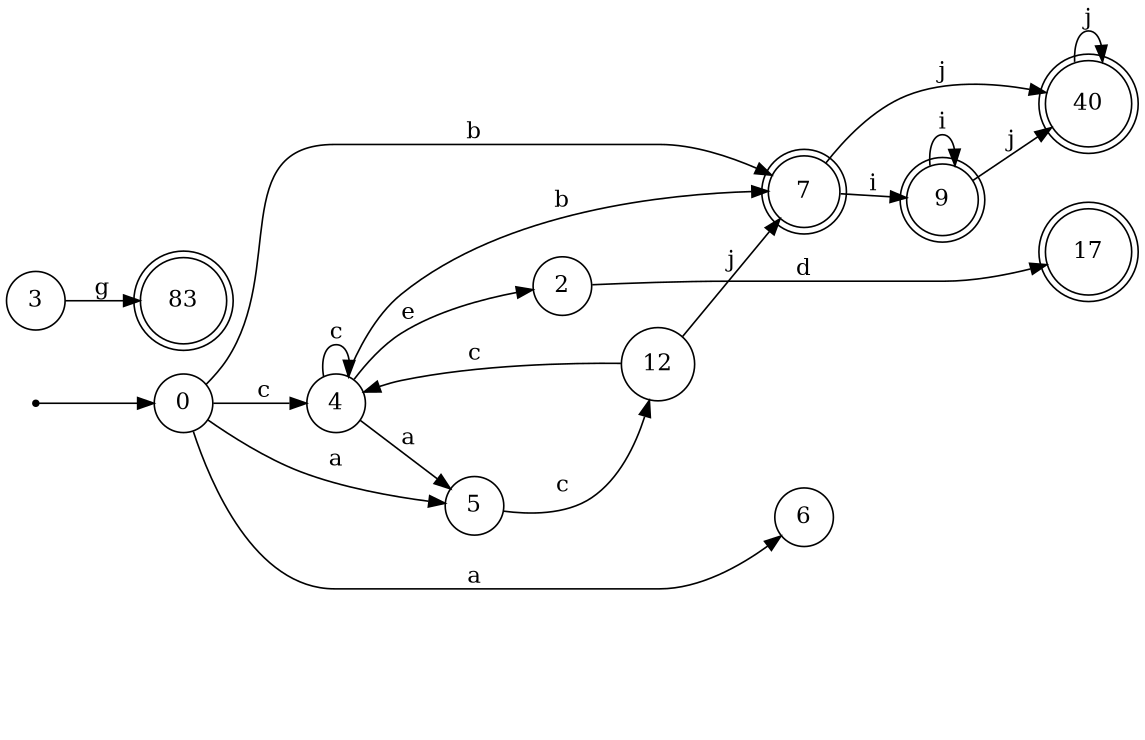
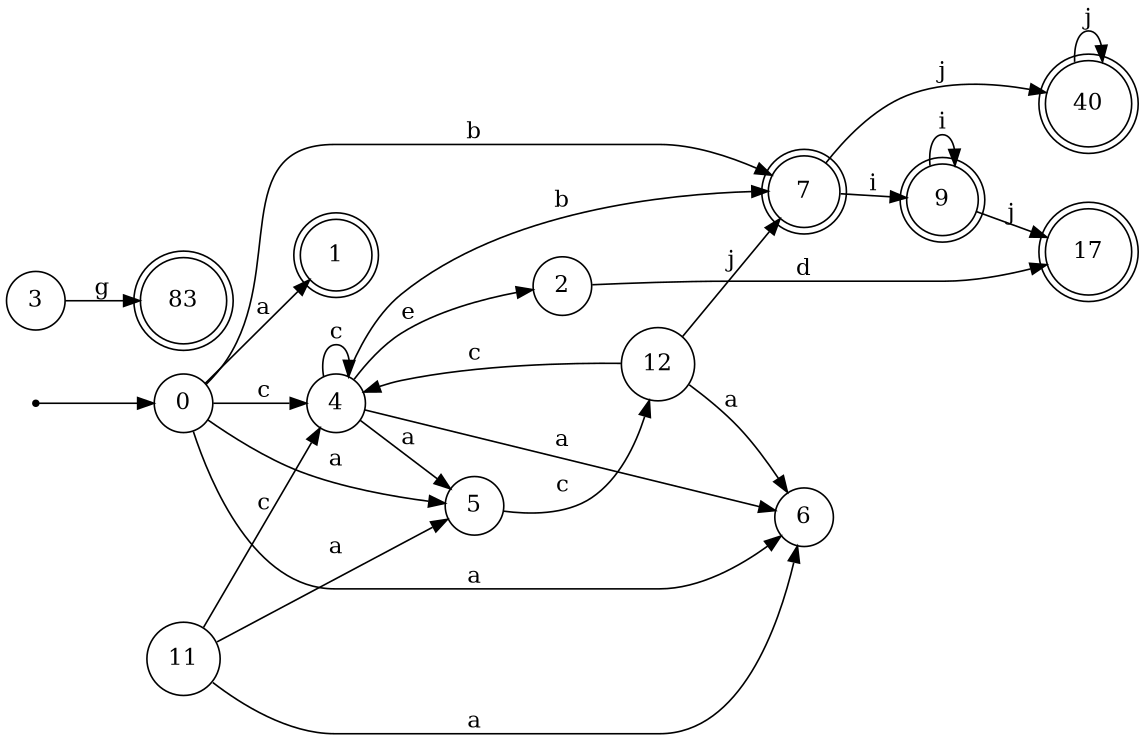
(1005, 159) -> (1004, 222)
none -> (336, 255)
none -> (739, 427)
none -> (562, 458)
none -> (184, 659)
